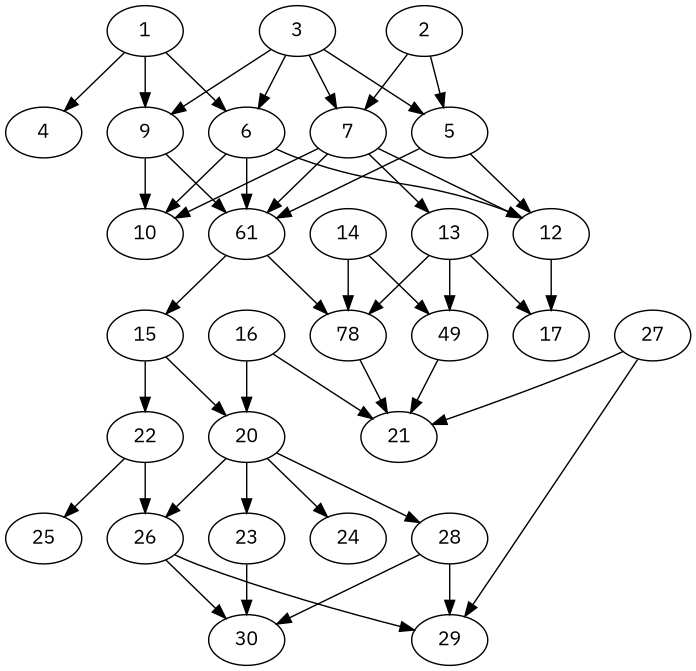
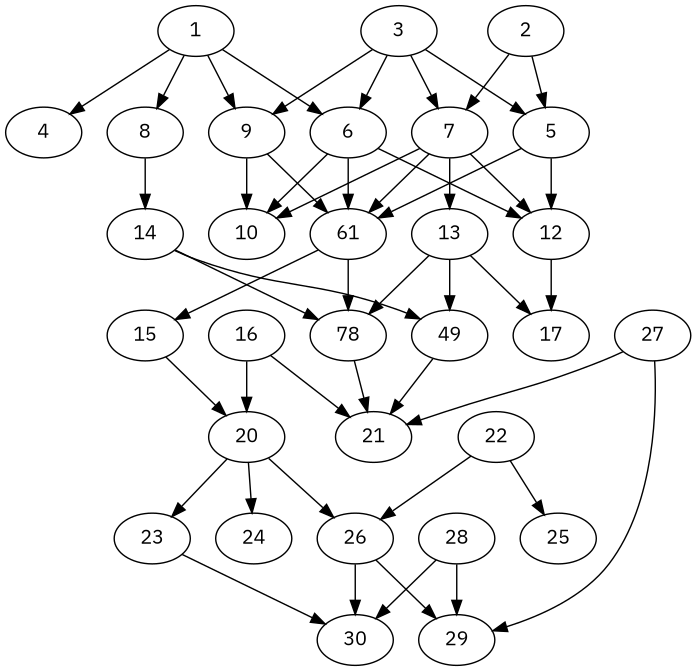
none -> (145, 133)
(145, 379) -> none
(342, 485) -> none
